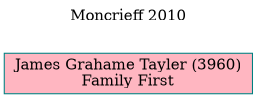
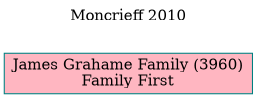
(128, 74) -> (128, 74)
